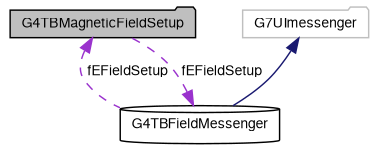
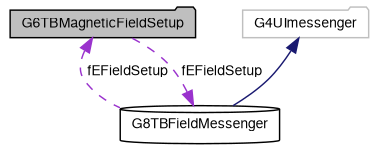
(103, 24) -> (103, 24)
(306, 24) -> (306, 24)
(200, 125) -> (200, 125)
